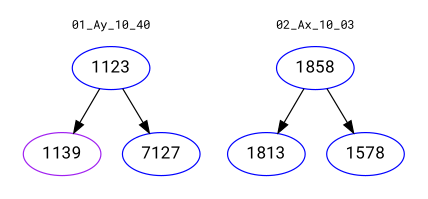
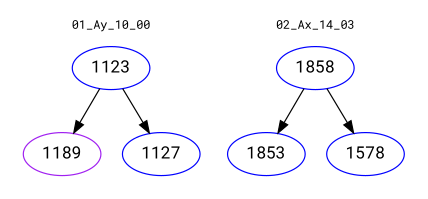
(112, 26) -> (112, 26)
(316, 26) -> (316, 26)
(62, 154) -> (62, 154)
(161, 154) -> (161, 154)
(266, 154) -> (266, 154)
